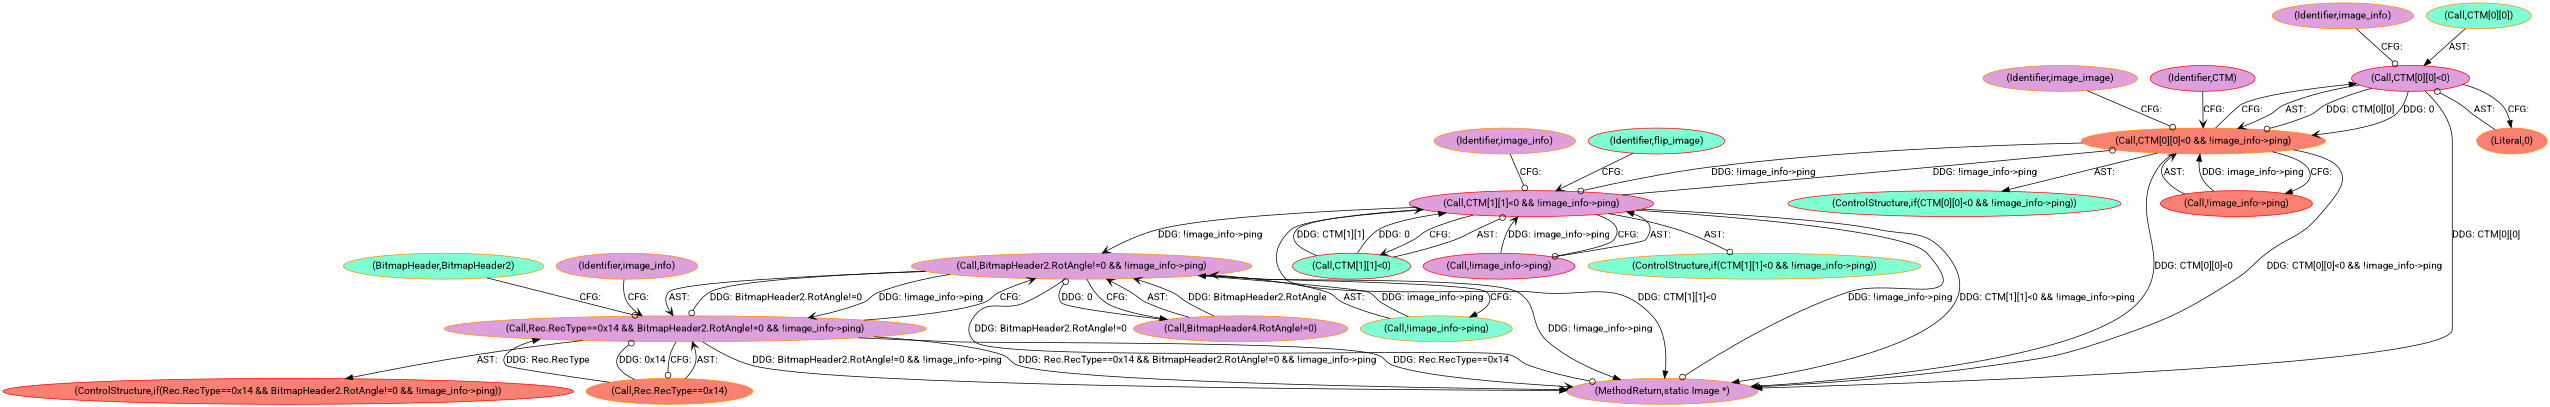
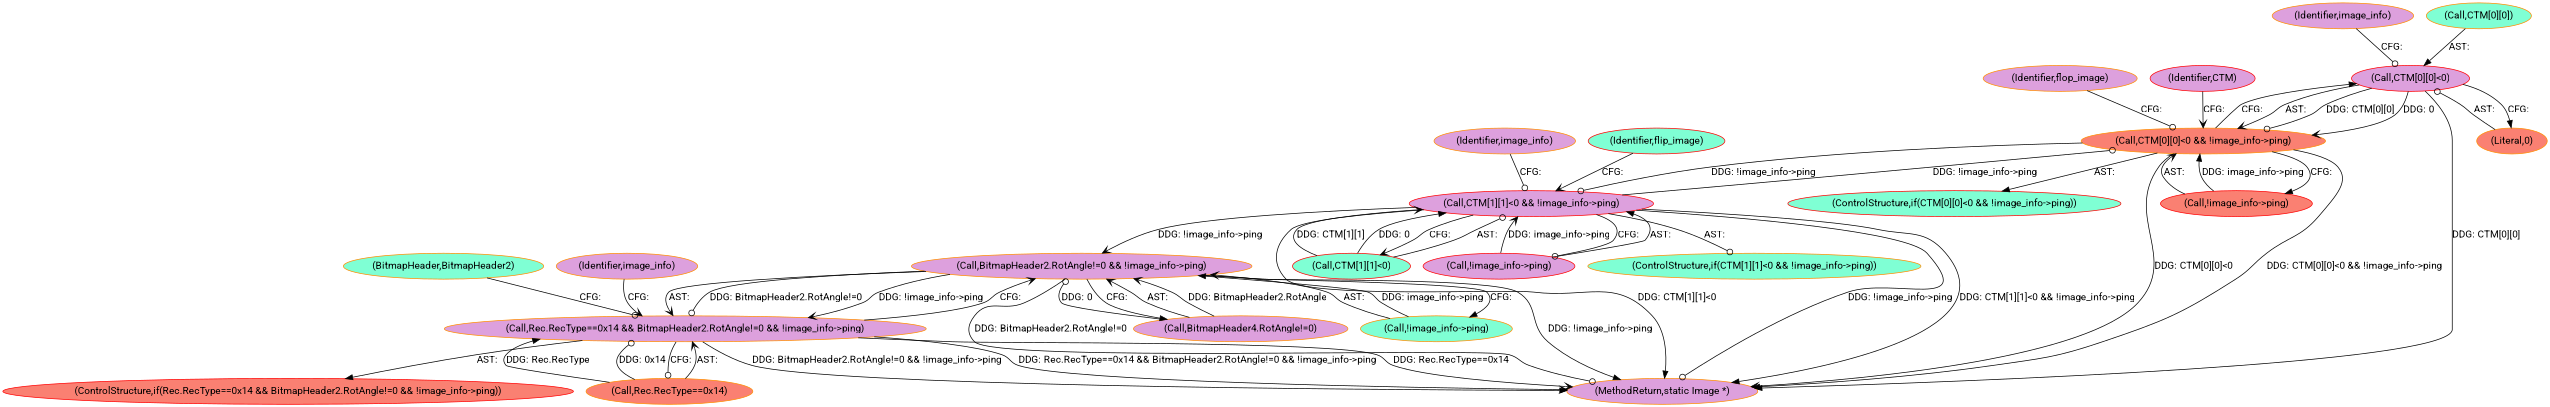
(2060, 78) -> (2060, 78)
